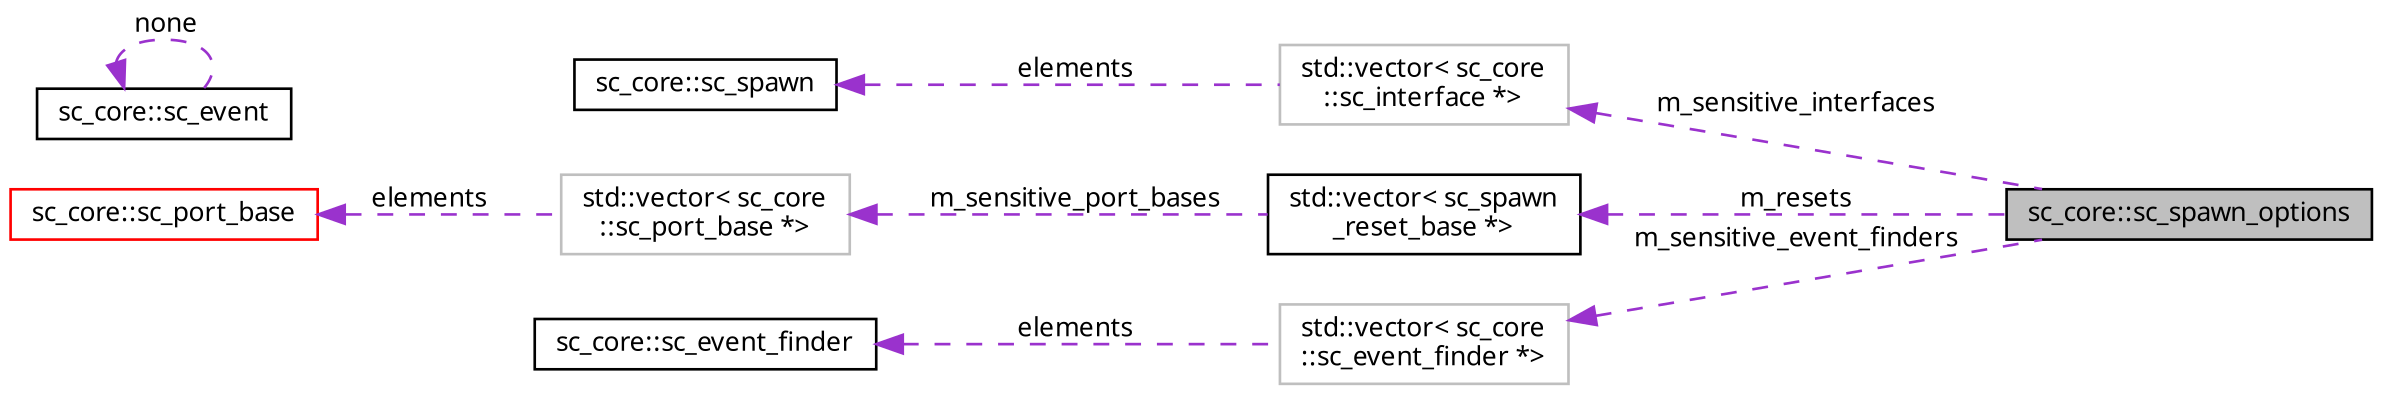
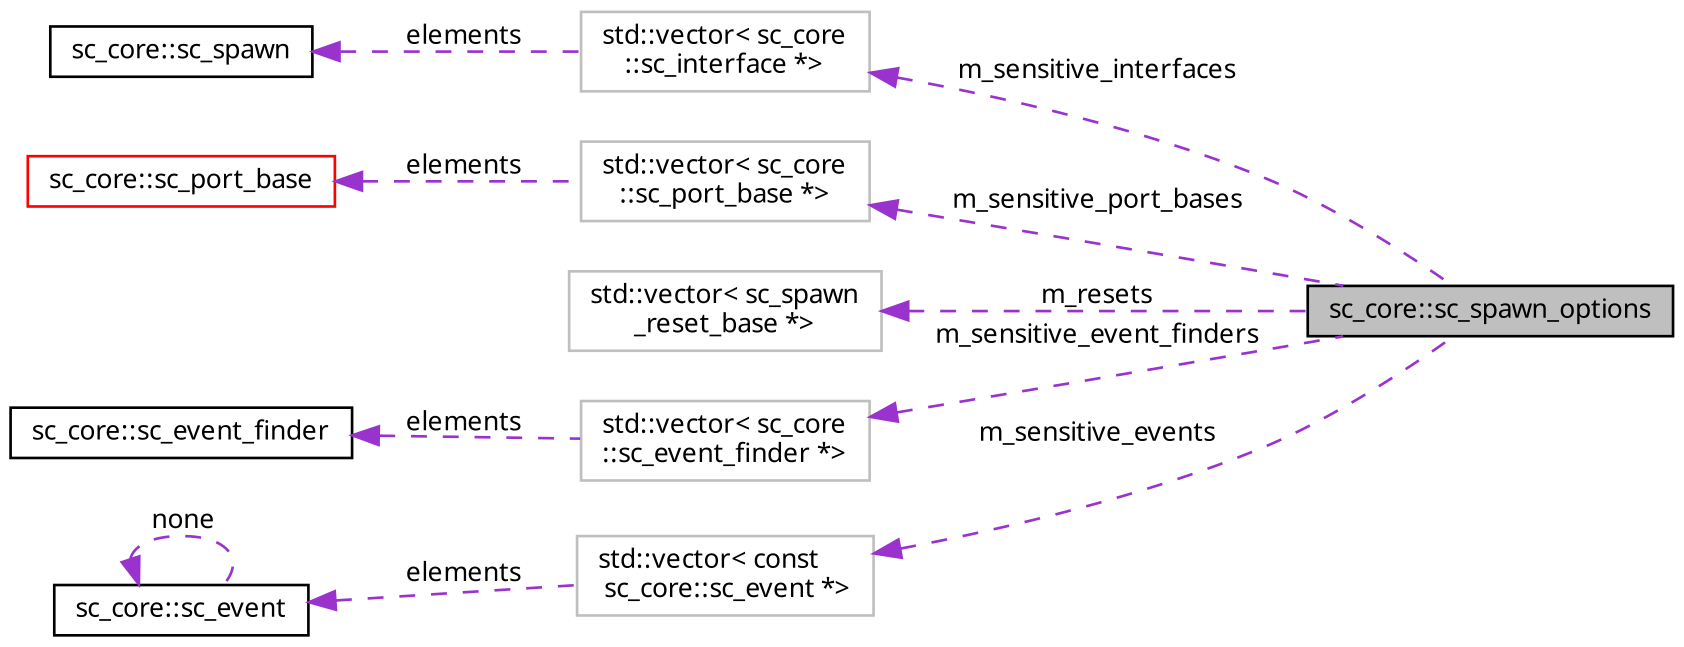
(1072, 214) -> (1120, 247)
(1424, 214) -> (725, 311)
none -> (725, 576)
